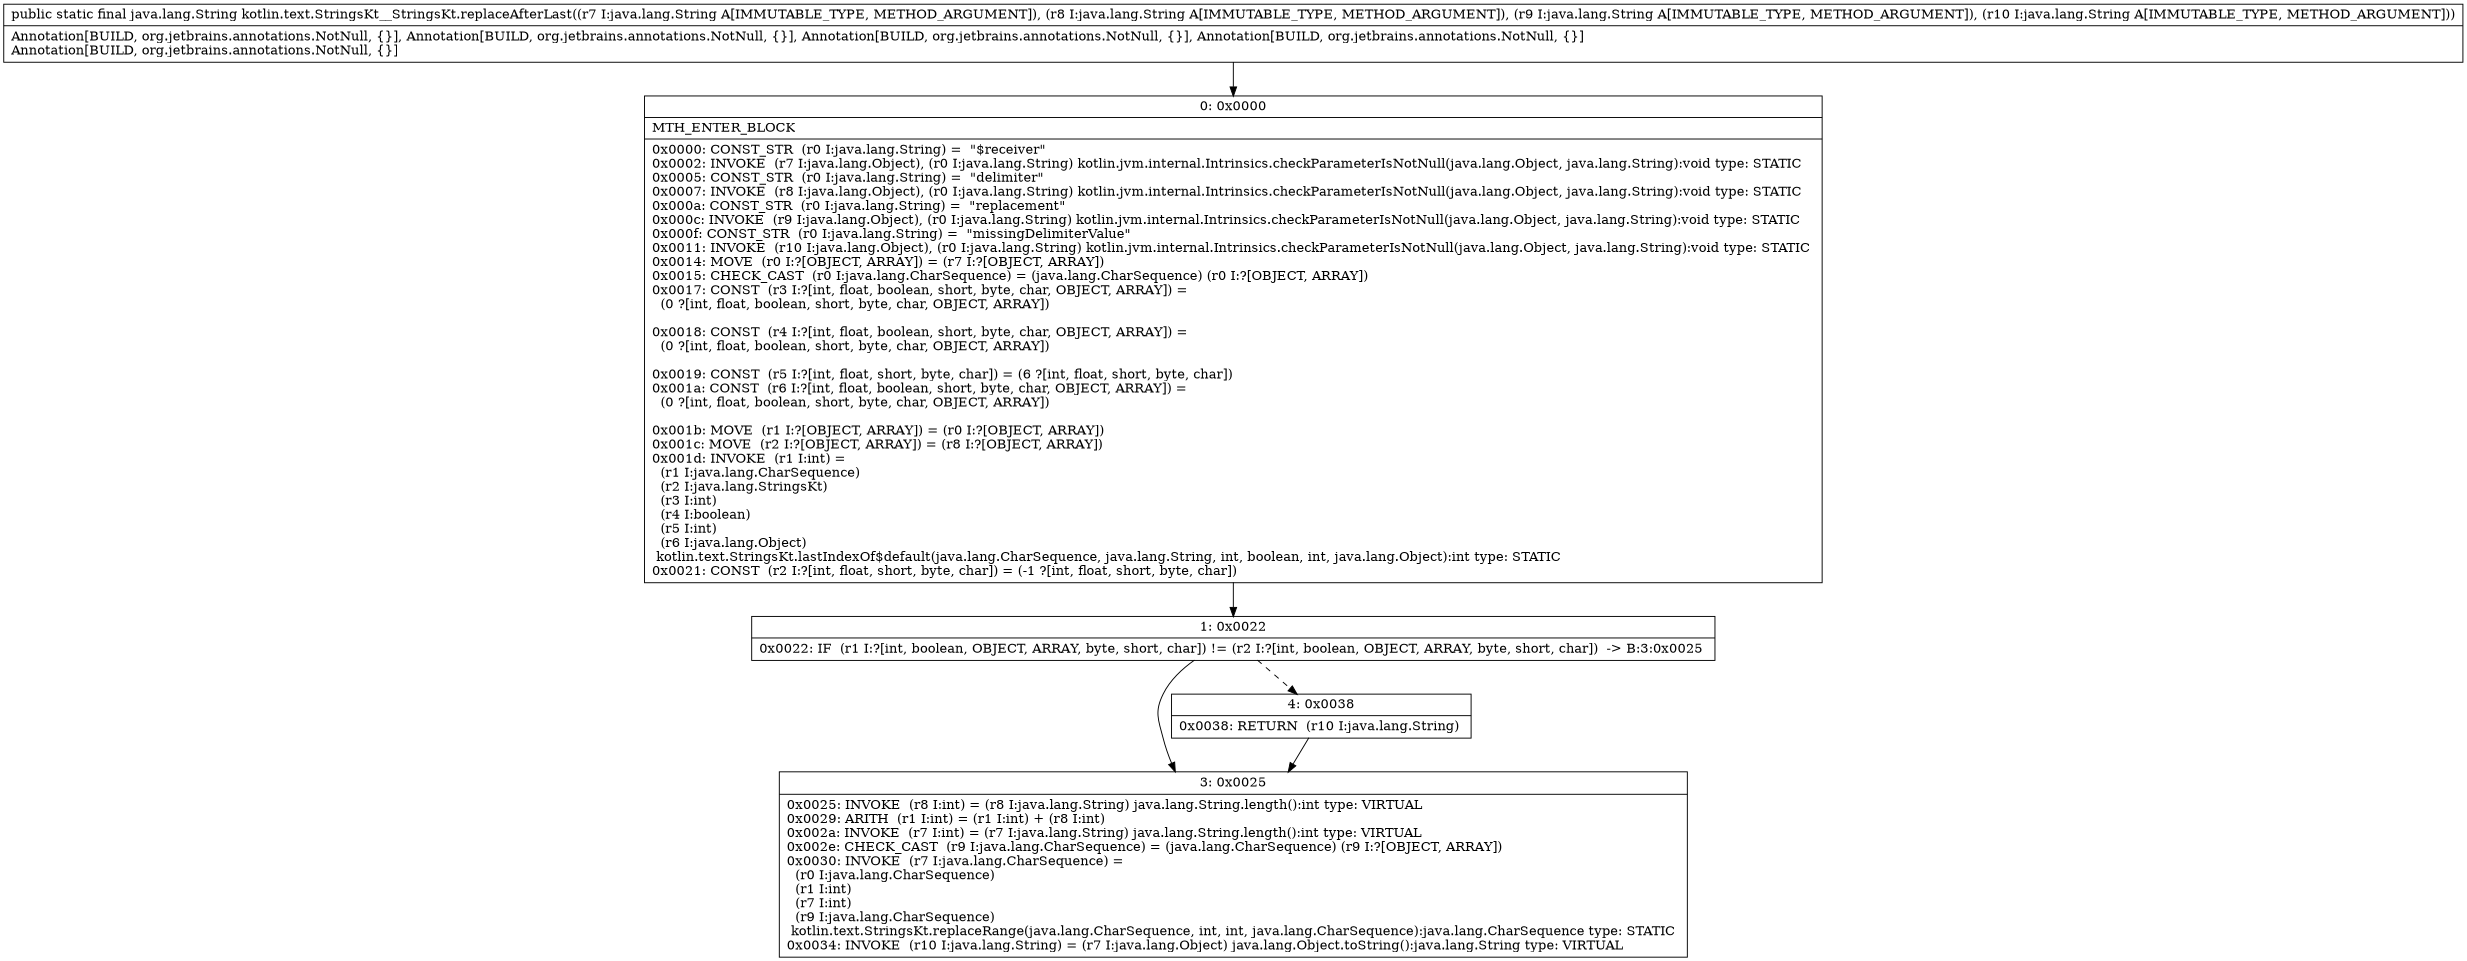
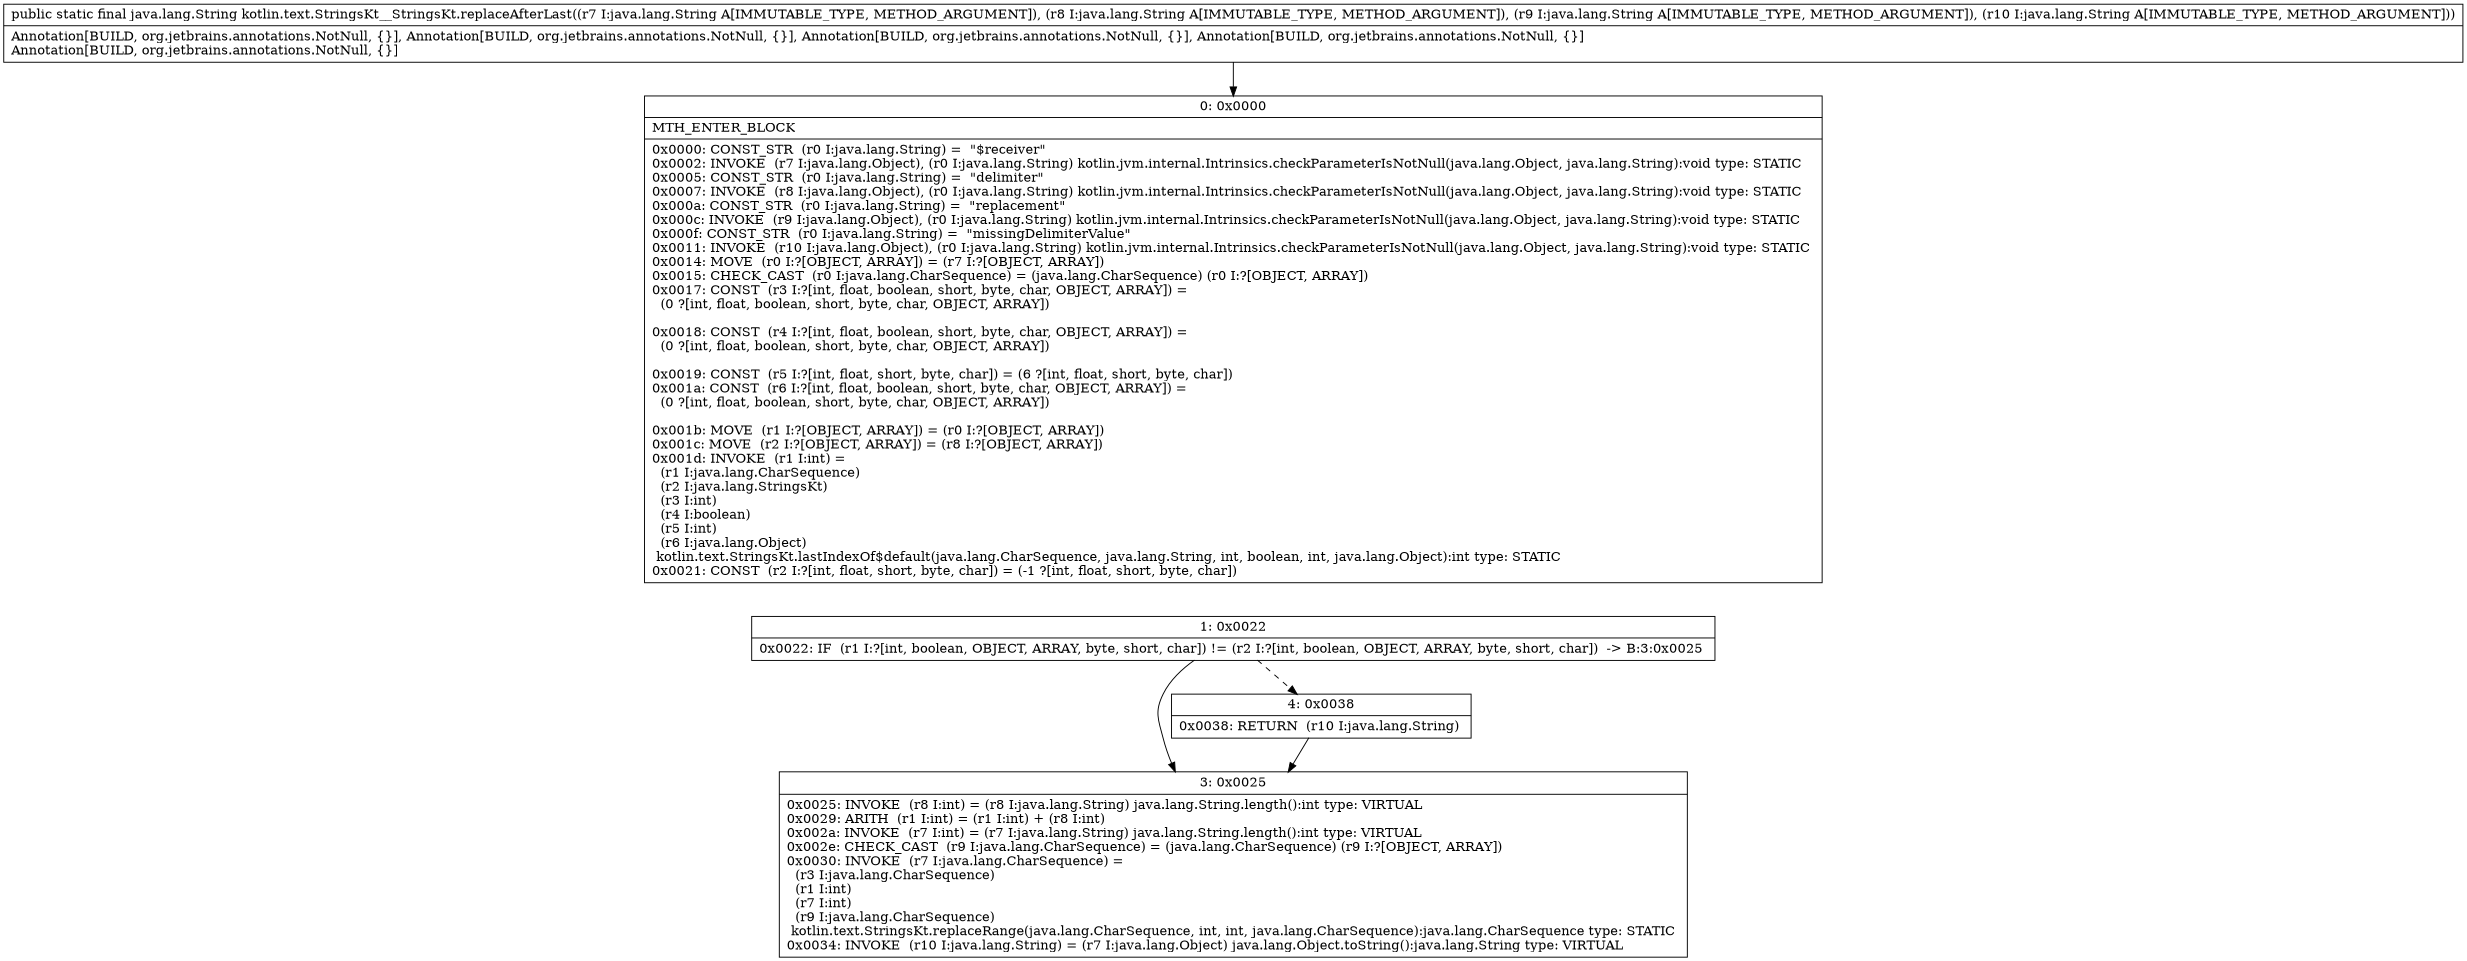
(1233, 595) -> none
(891, 875) -> (891, 875)
